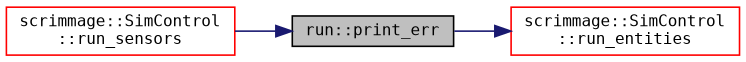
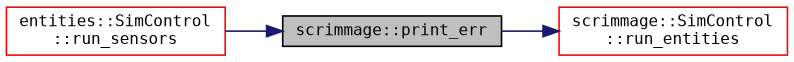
(121, 31) -> (116, 31)
(373, 31) -> (392, 31)
